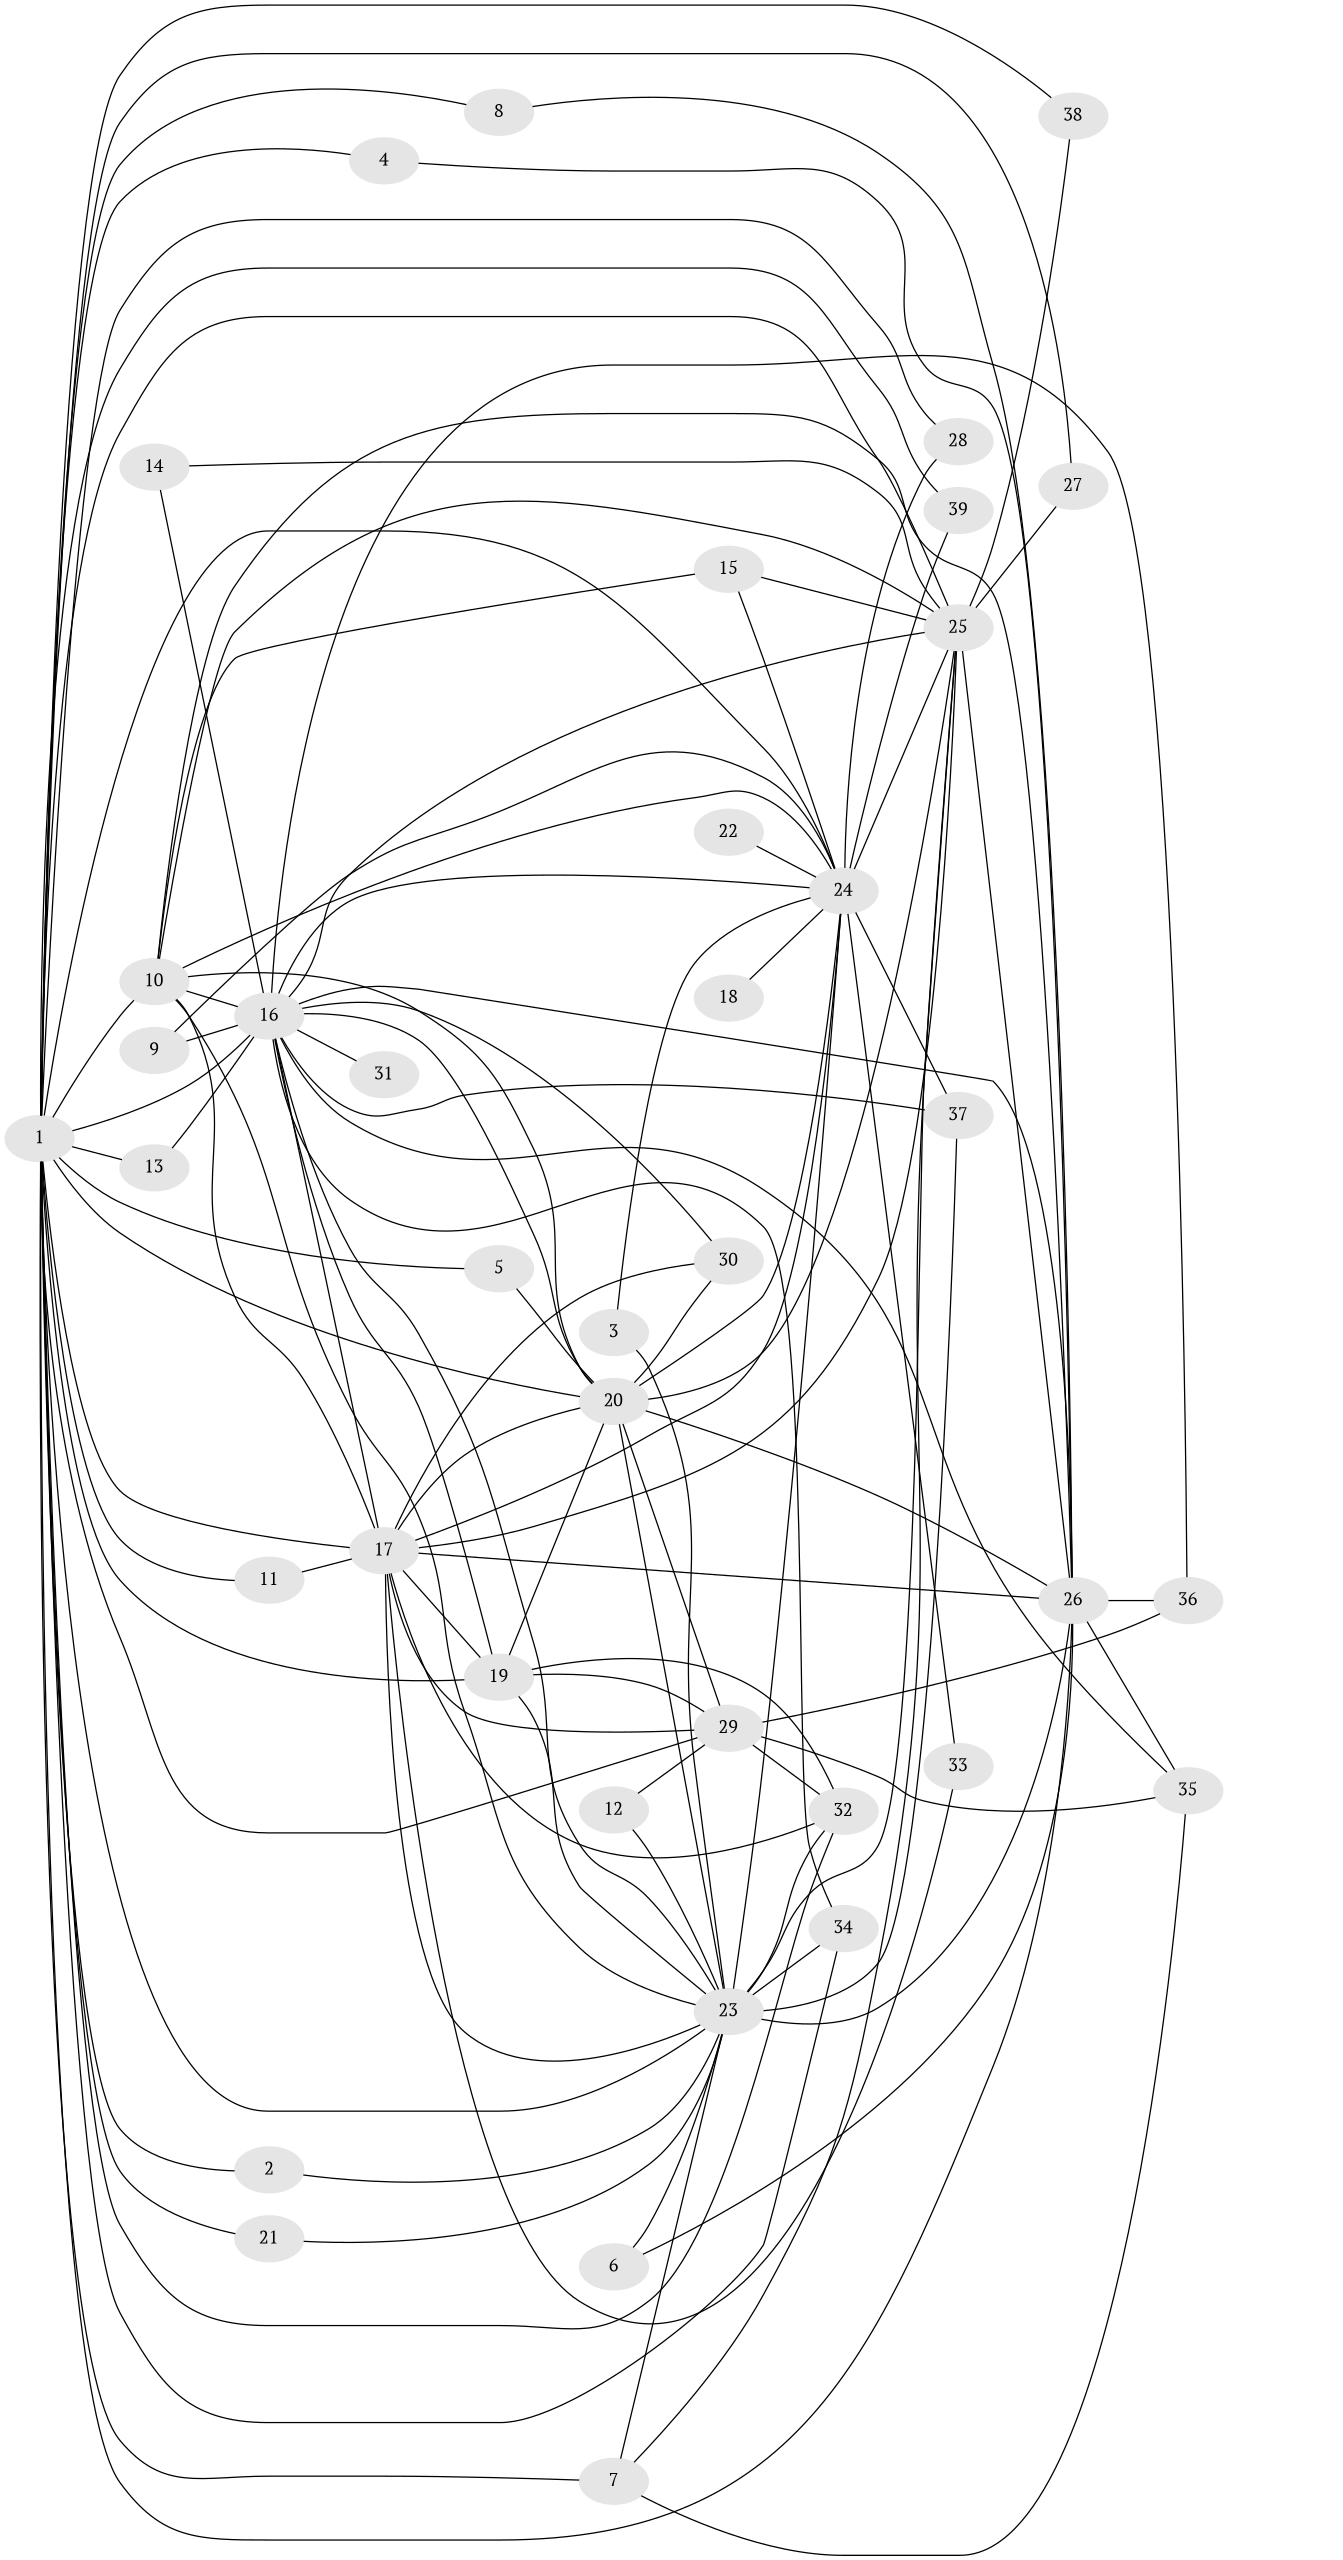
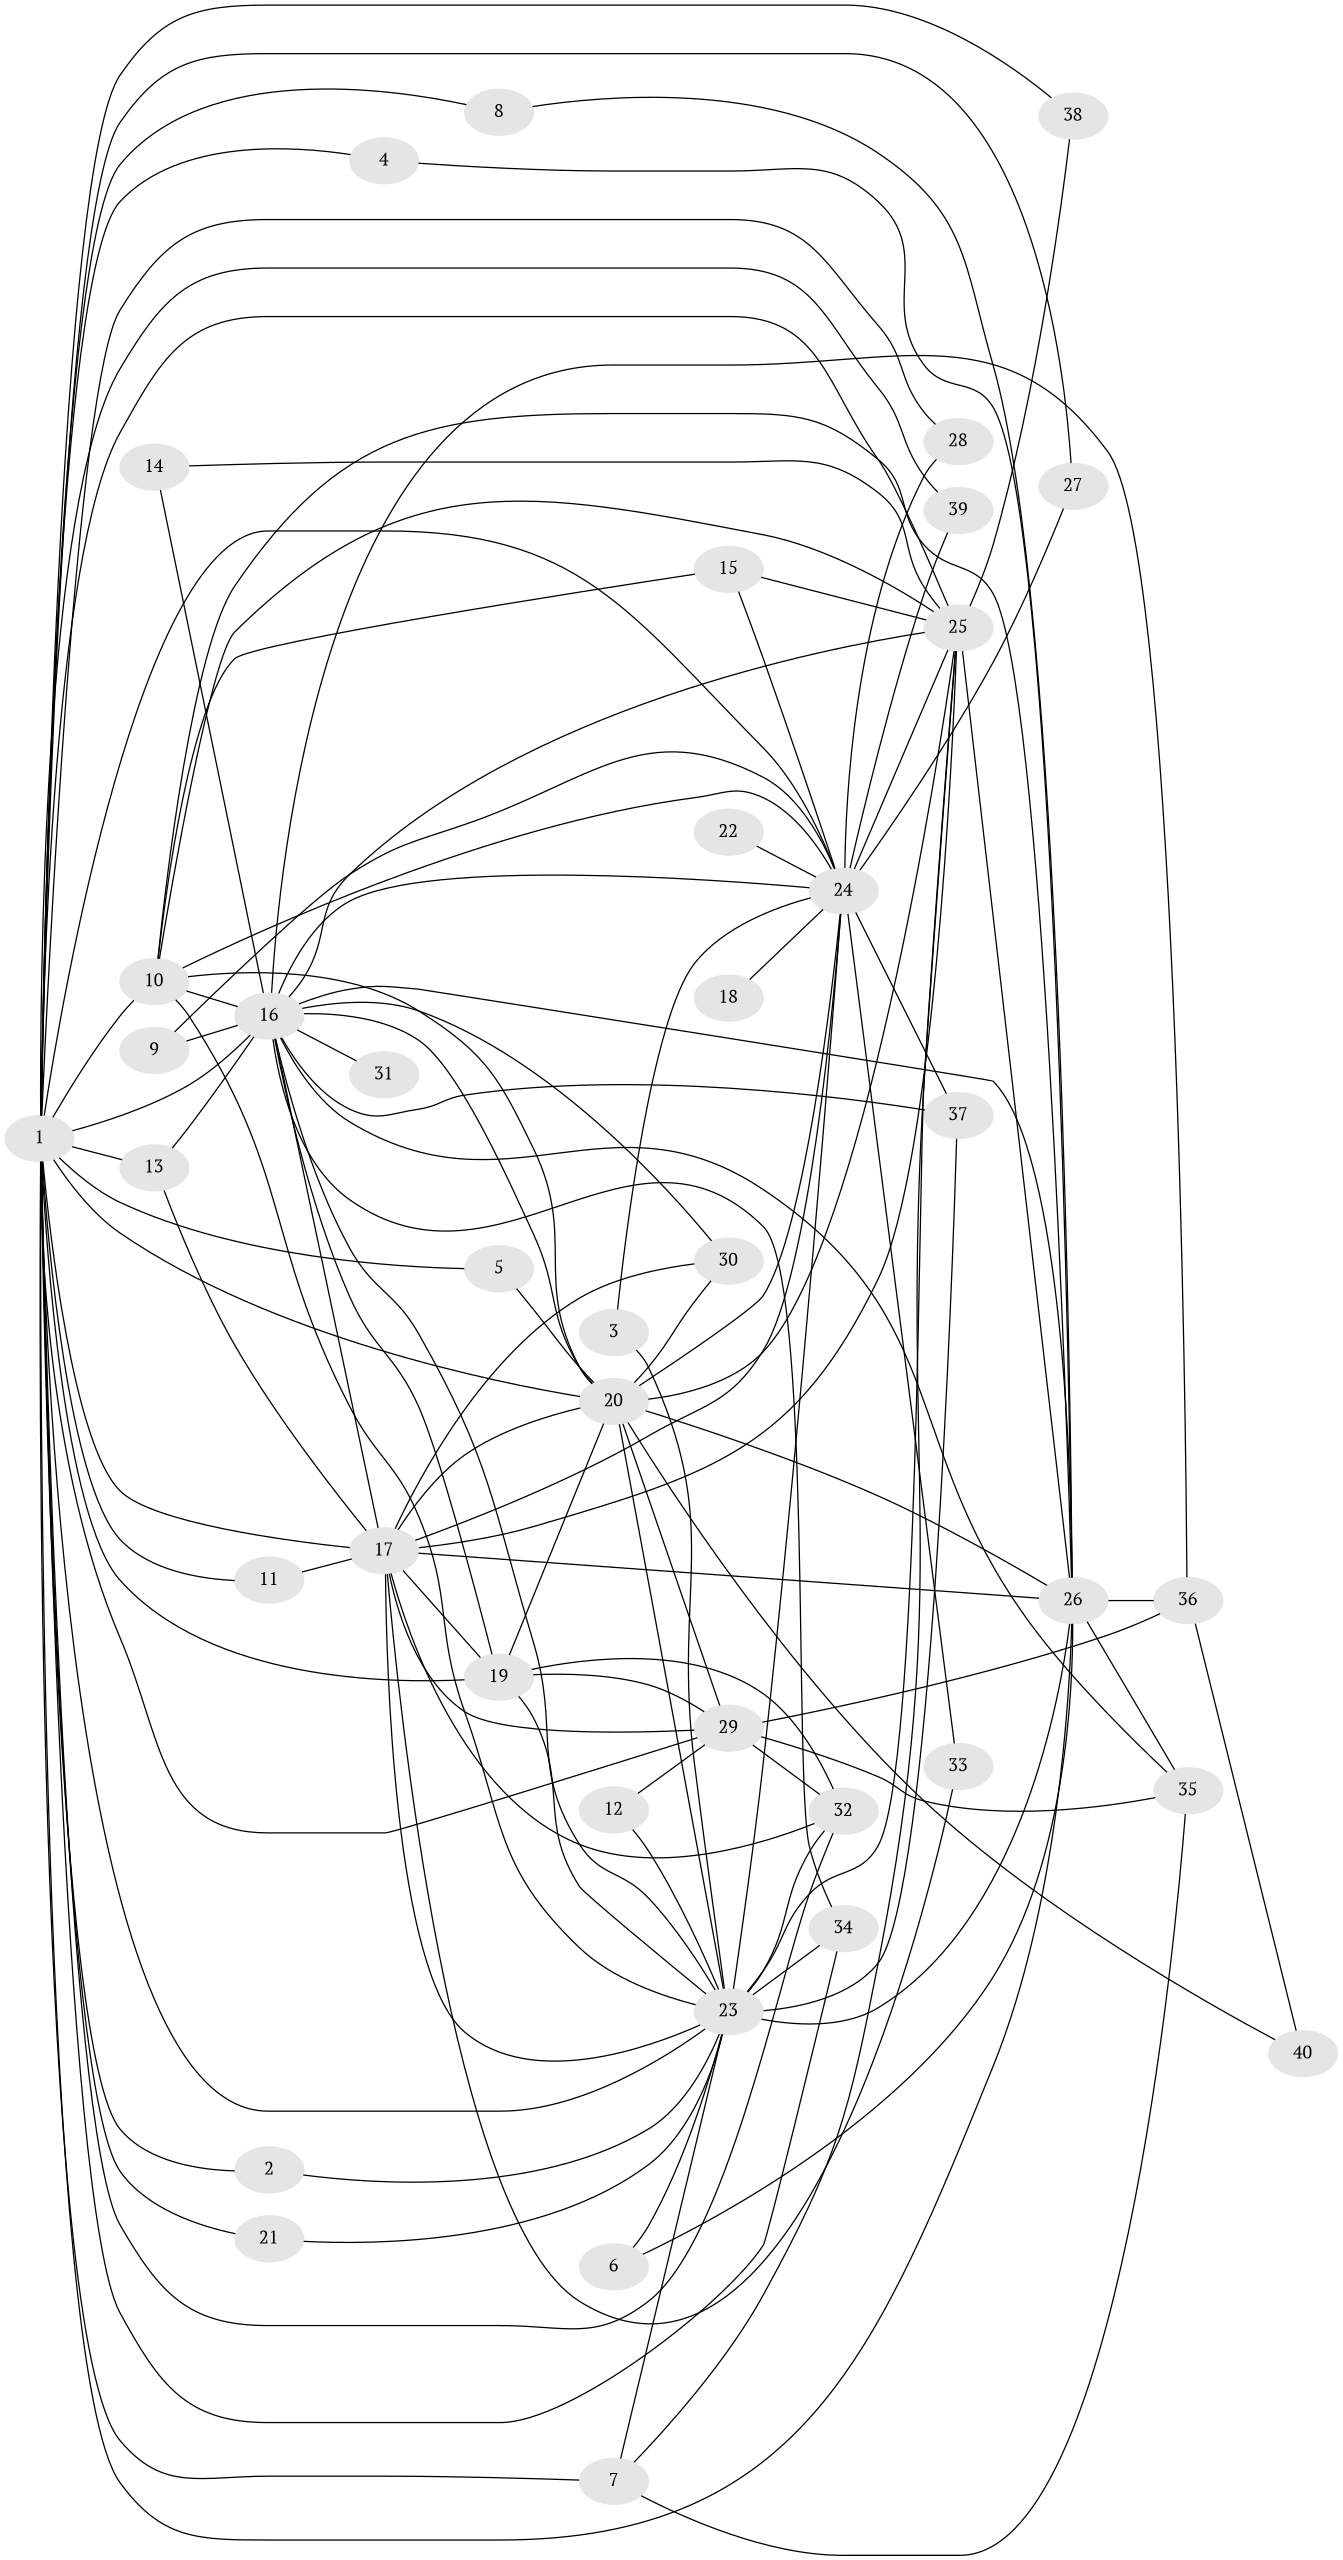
(1016, 557) -> (979, 687)
(229, 1280) -> (250, 1370)
none -> (1303, 2054)
